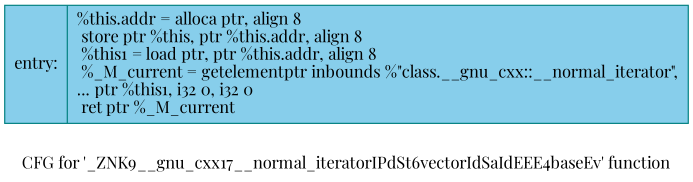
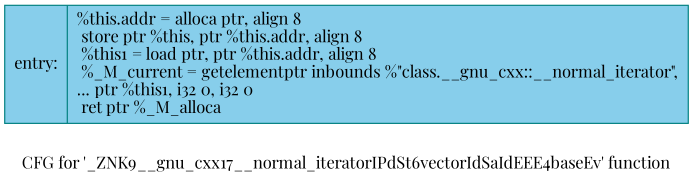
(156, 108) -> (149, 108)
